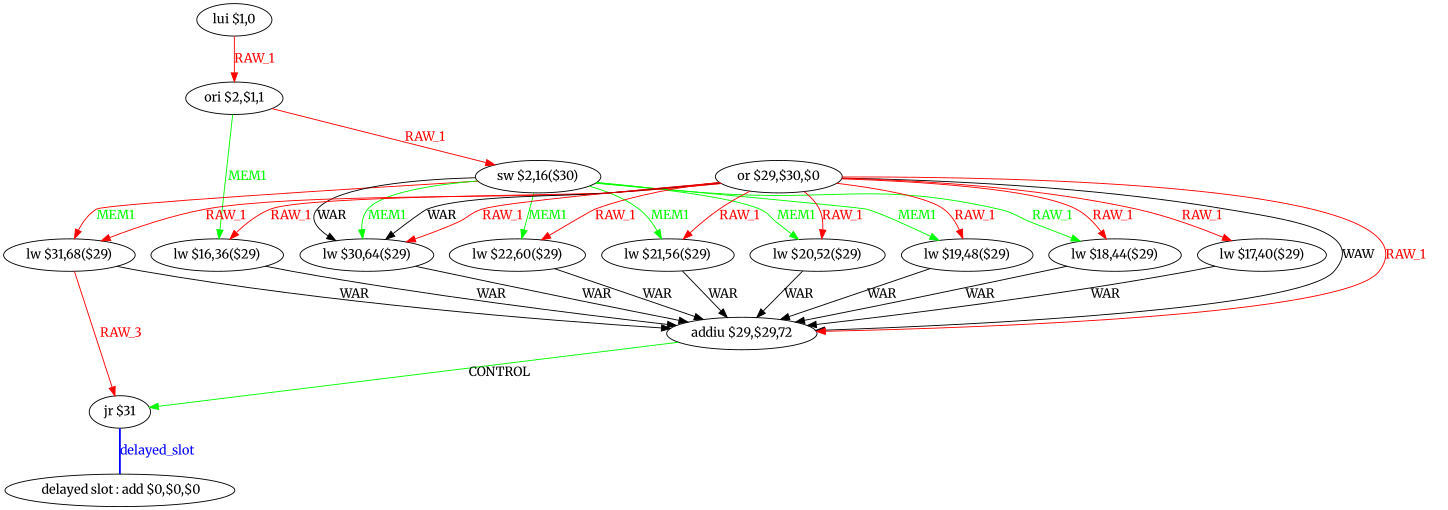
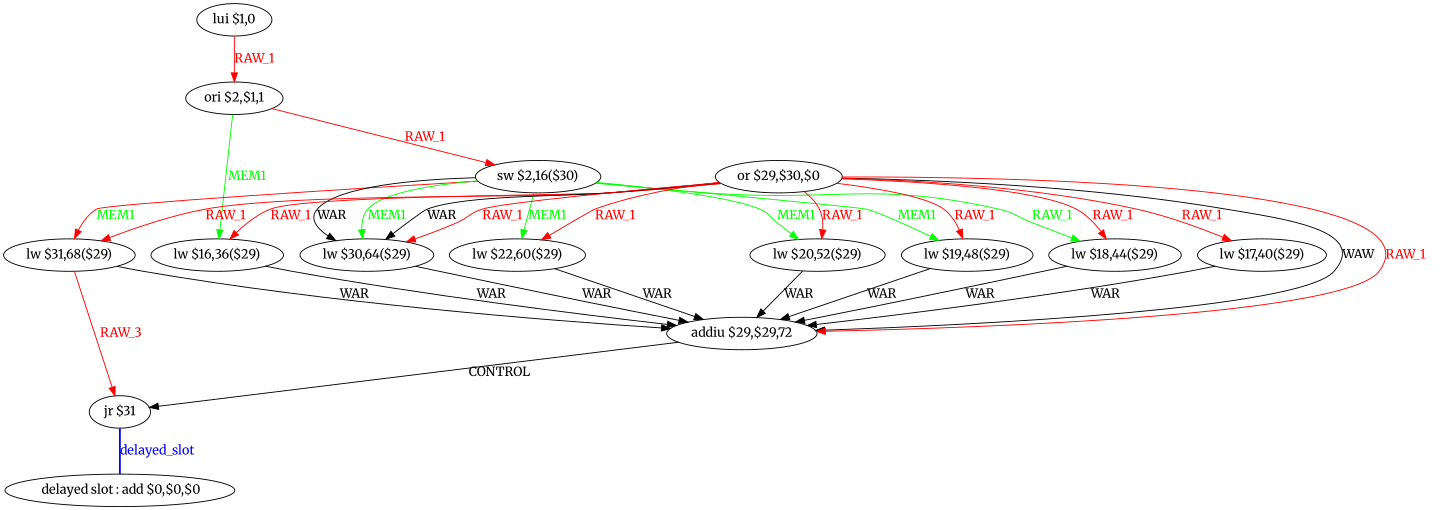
(668, 255) -> none
(419, 374) -> (419, 374)
